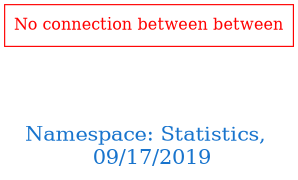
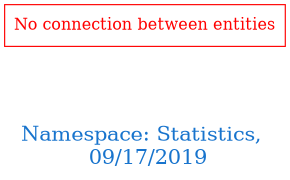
(149, 26) -> (145, 26)
